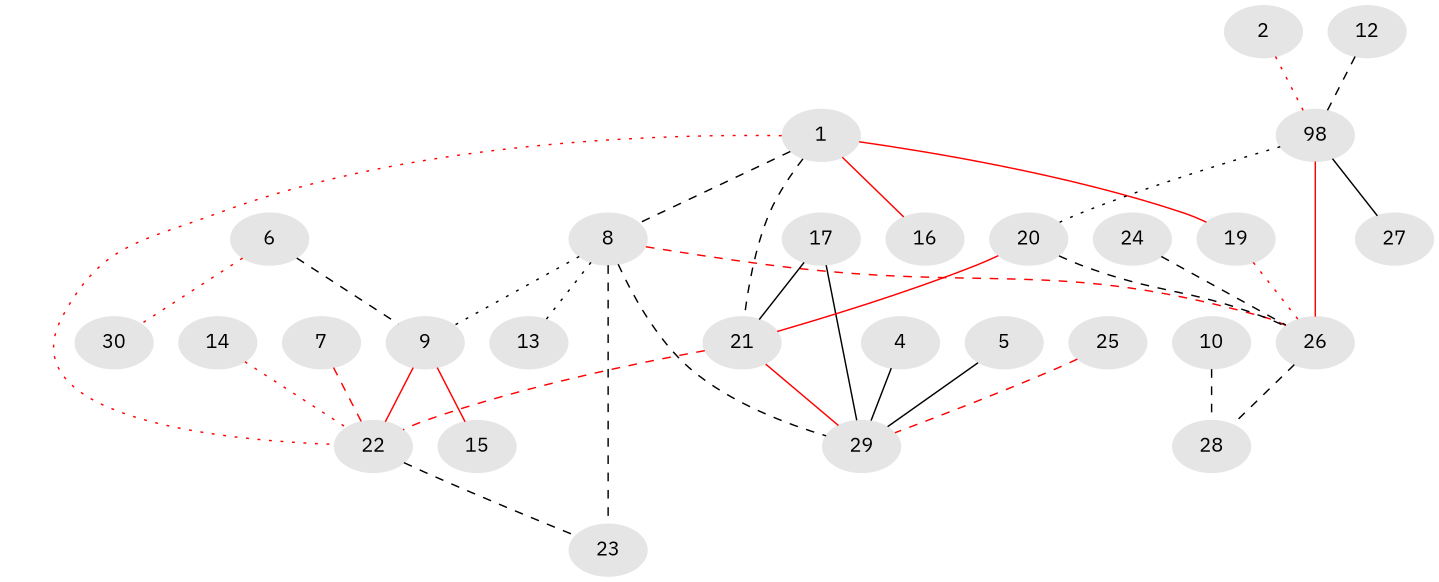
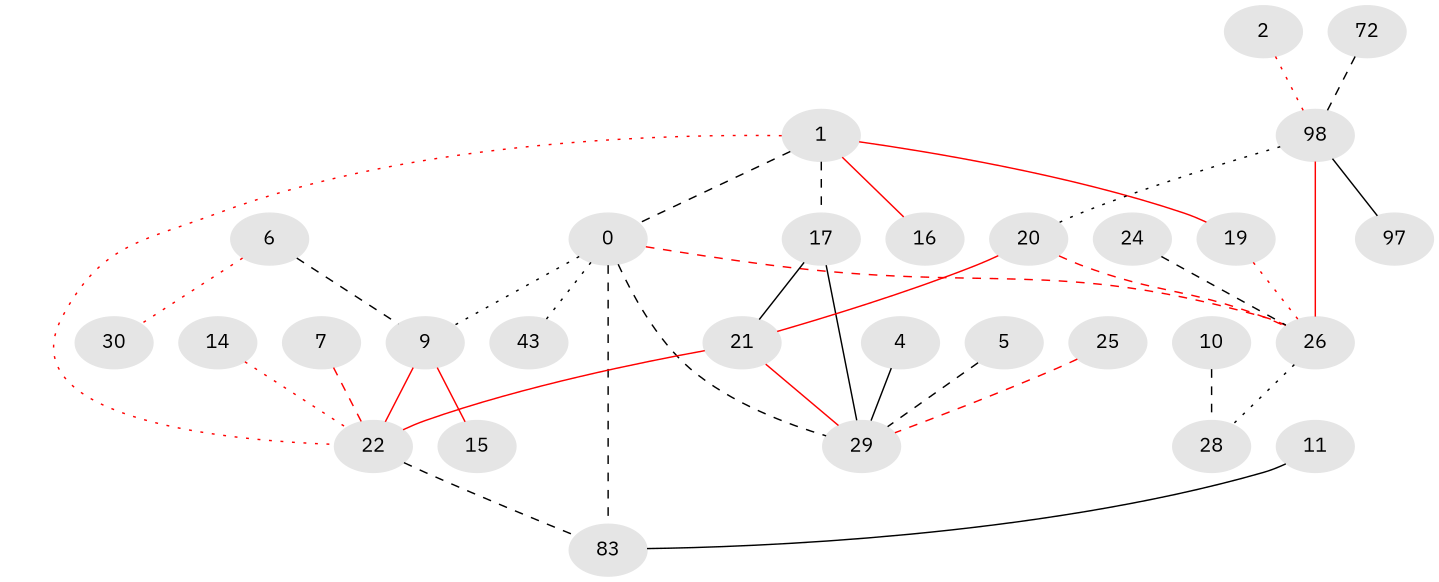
(1367, 32) -> (1367, 32)
(762, 233) -> (821, 187)
(608, 239) -> (608, 239)
(1395, 239) -> (1395, 239)
(1115, 277) -> (1115, 277)
(529, 343) -> (529, 343)
(552, 383) -> (552, 383)
(1264, 394) -> (1264, 394)
(933, 395) -> (933, 395)
none -> (1315, 446)
(608, 550) -> (608, 550)
